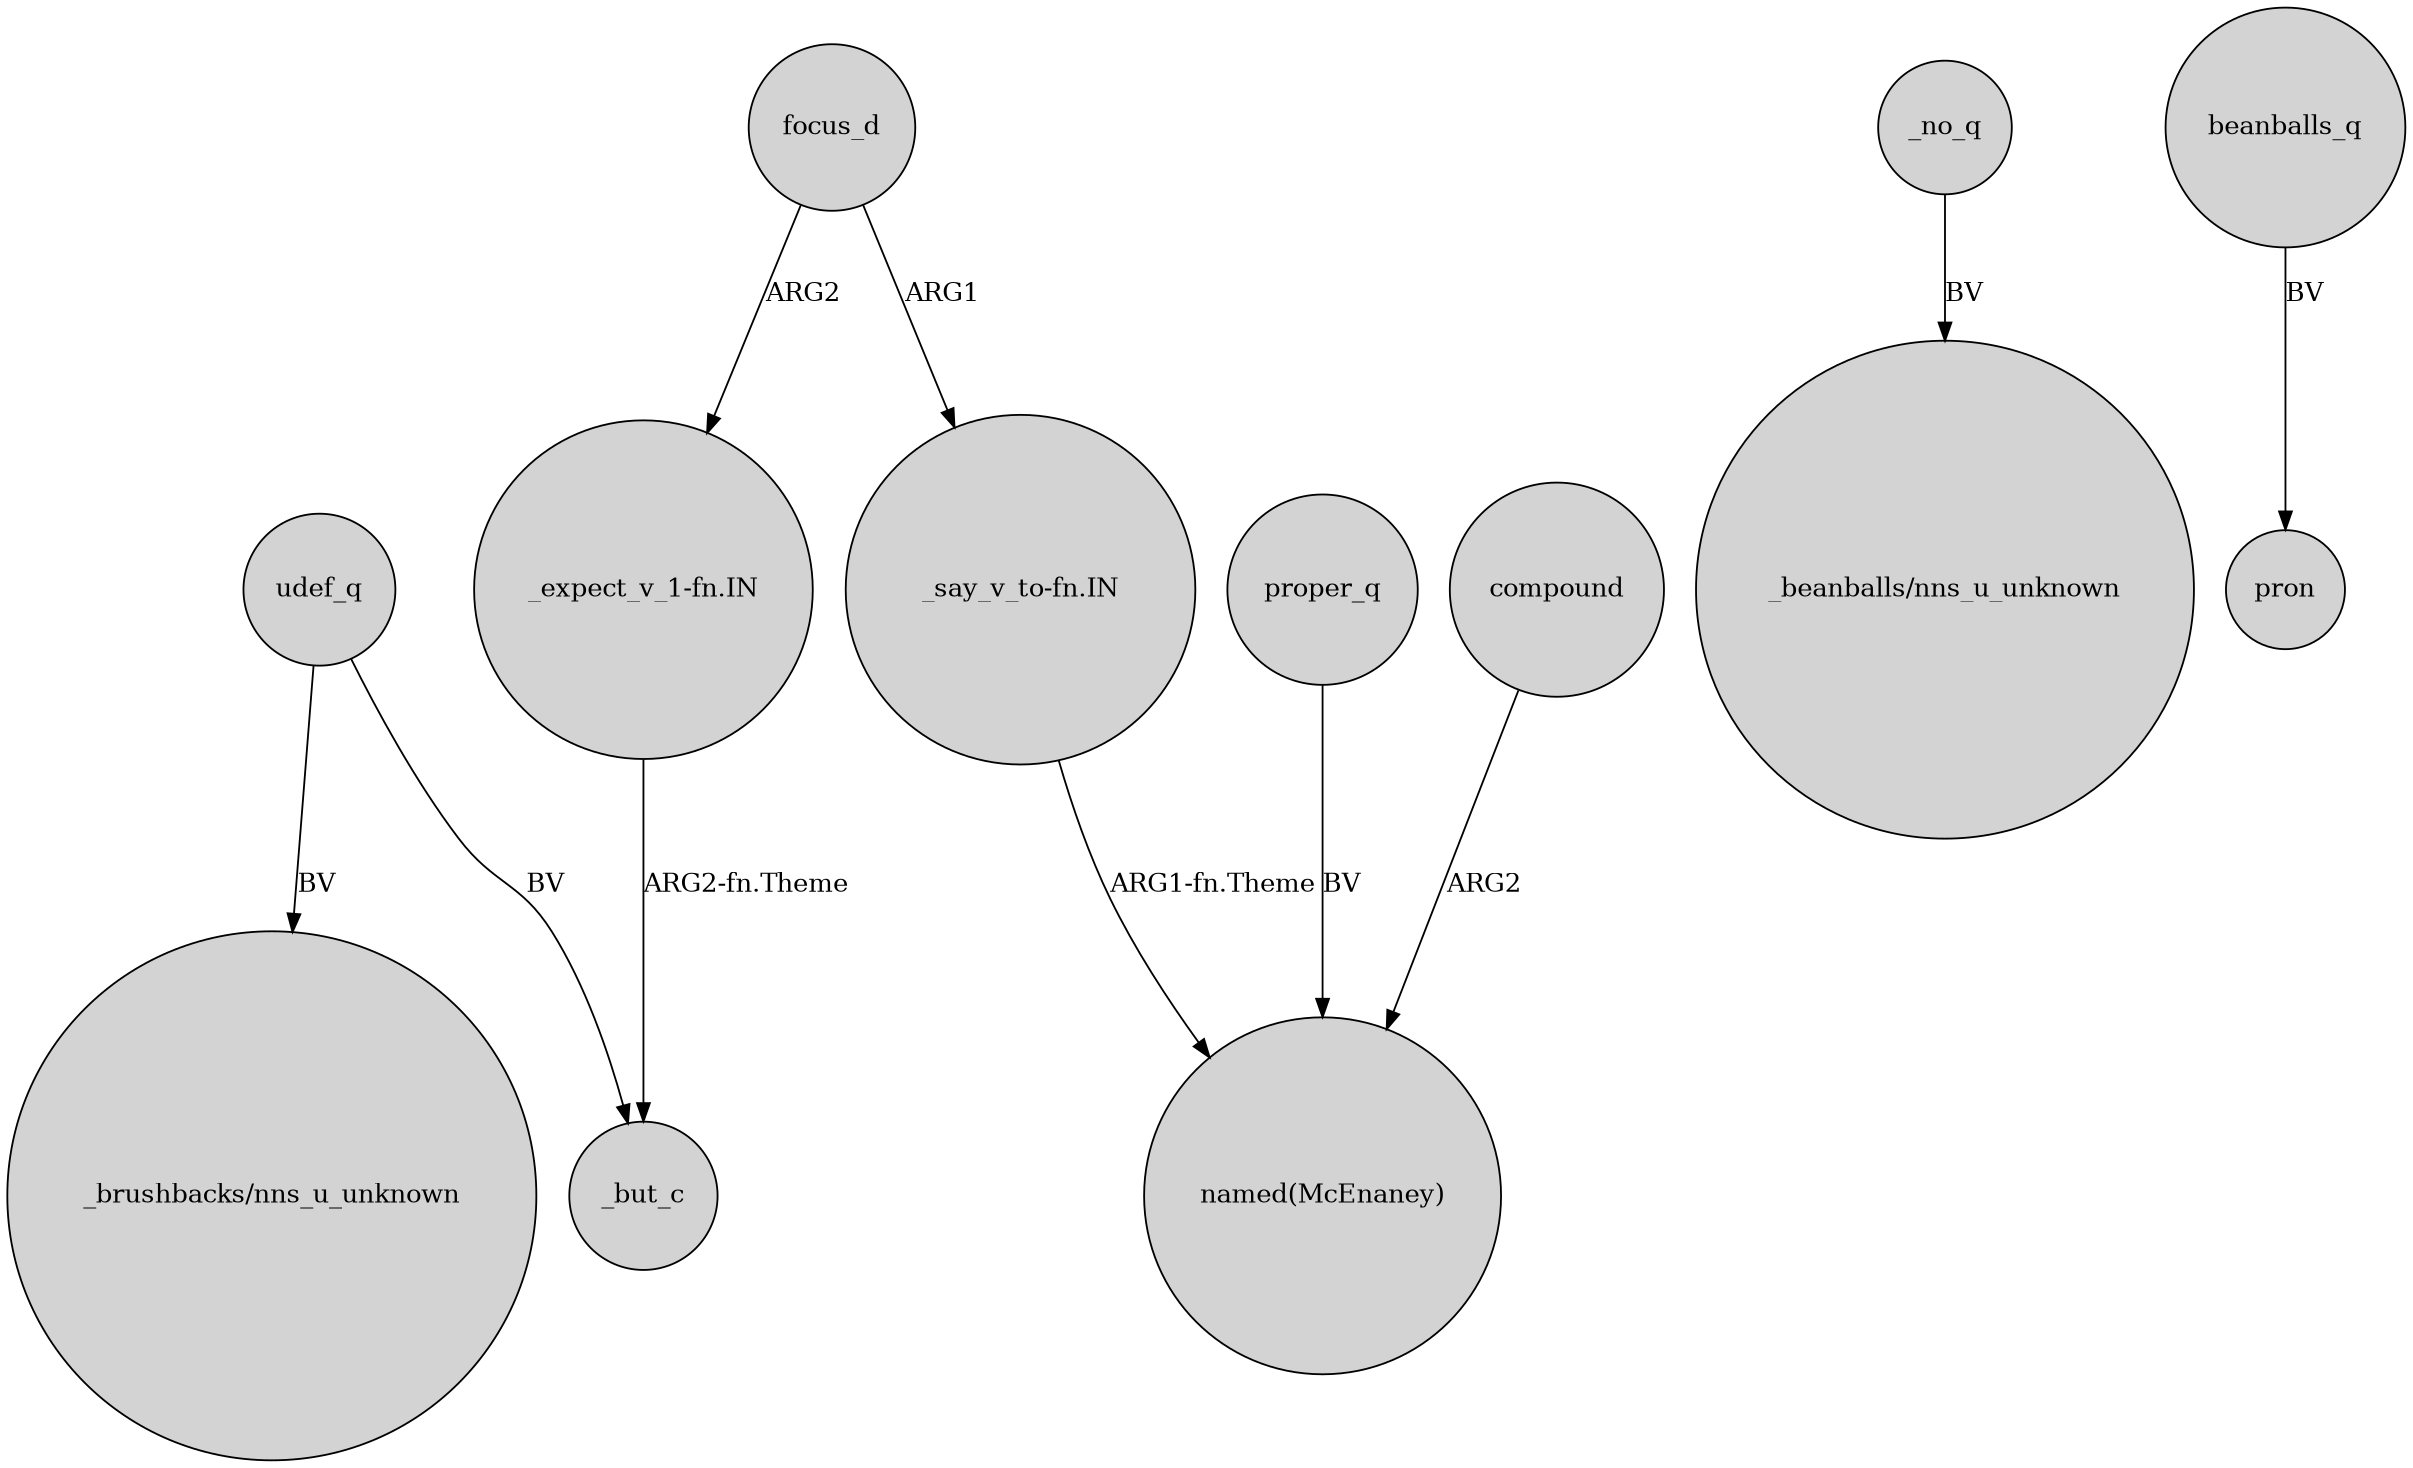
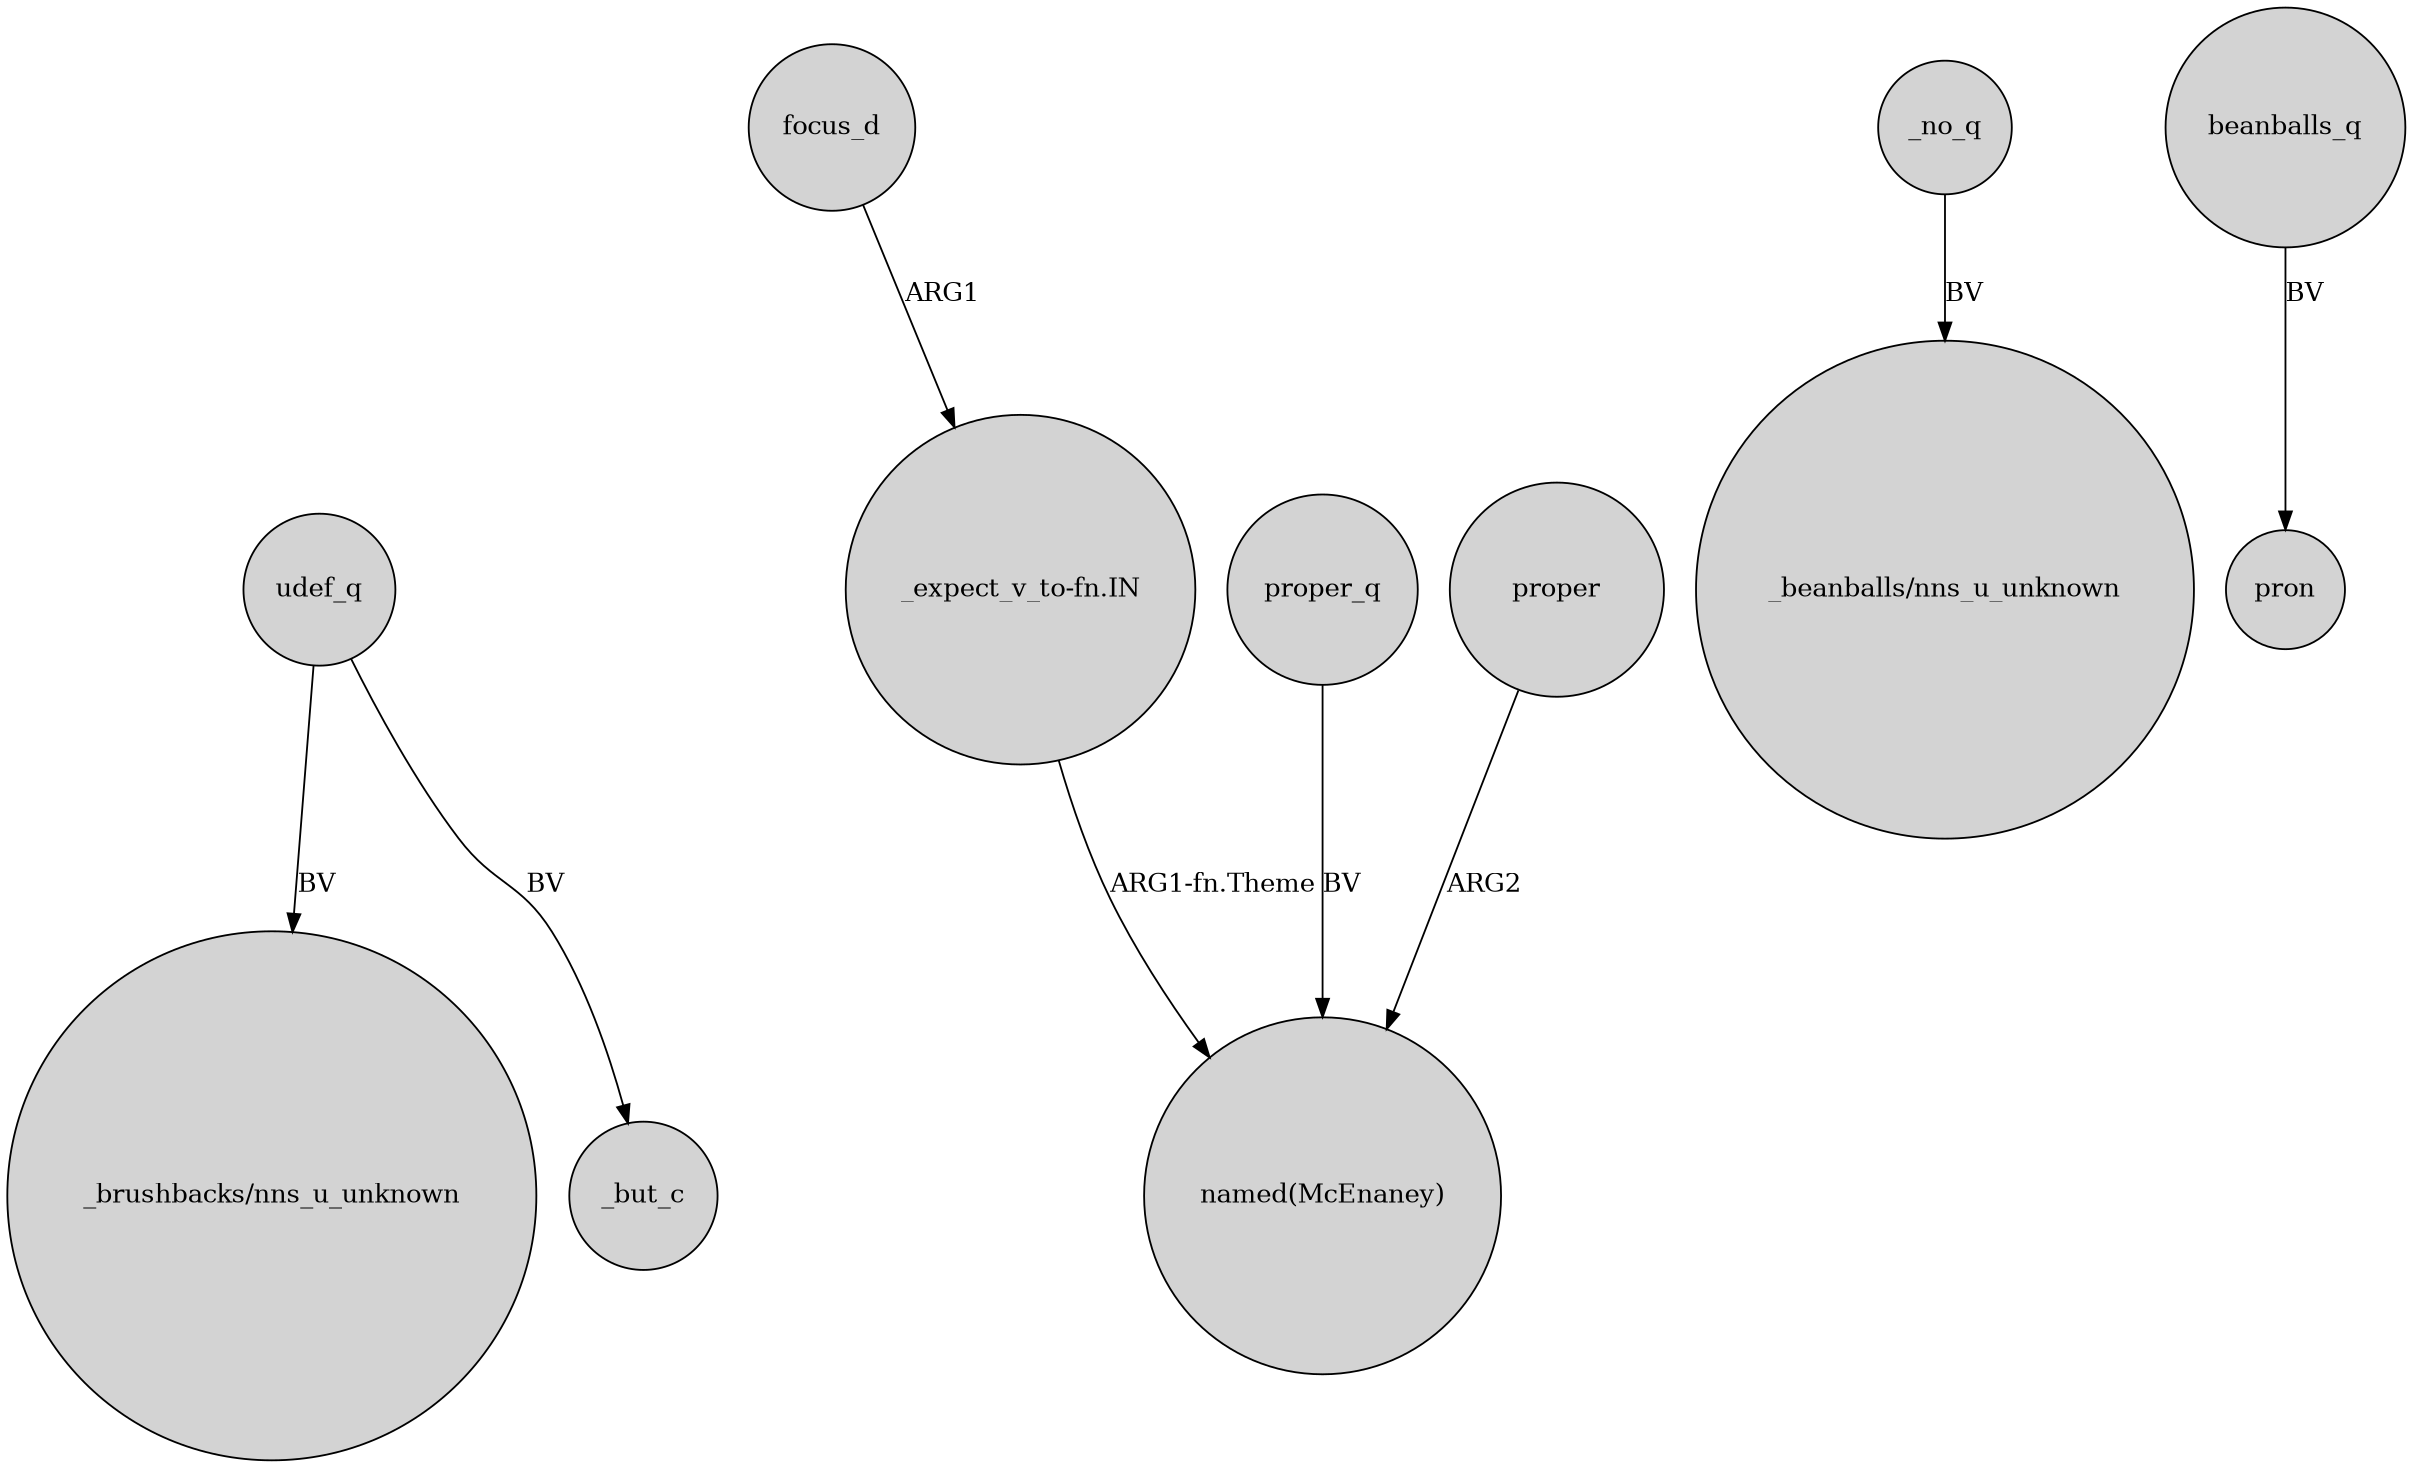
(643, 590) -> none
(1021, 590) -> (1021, 590)
(1557, 590) -> (1557, 590)
